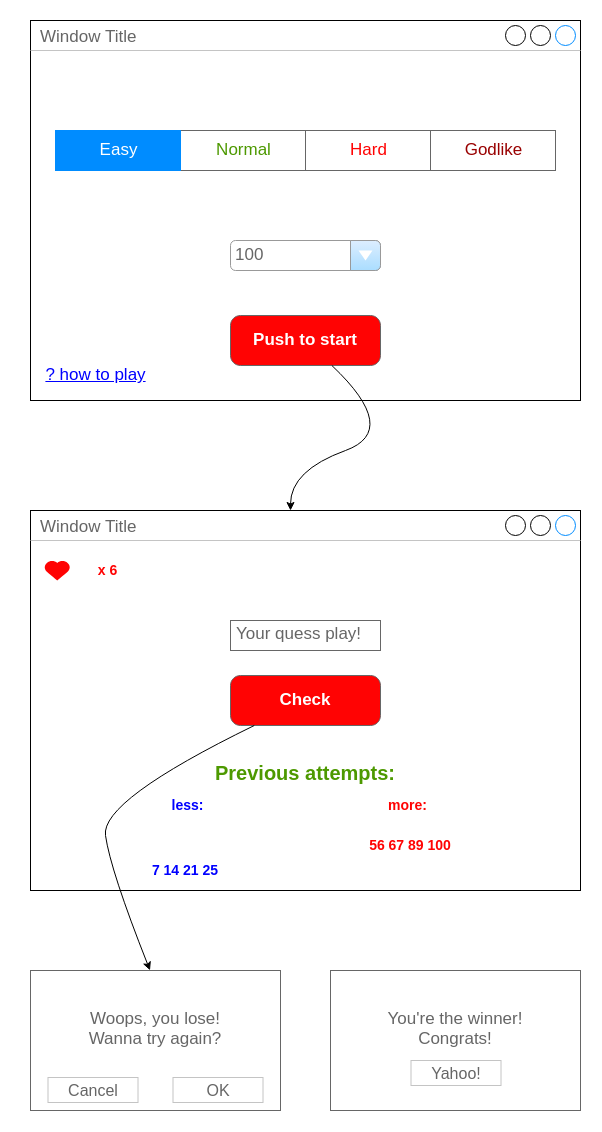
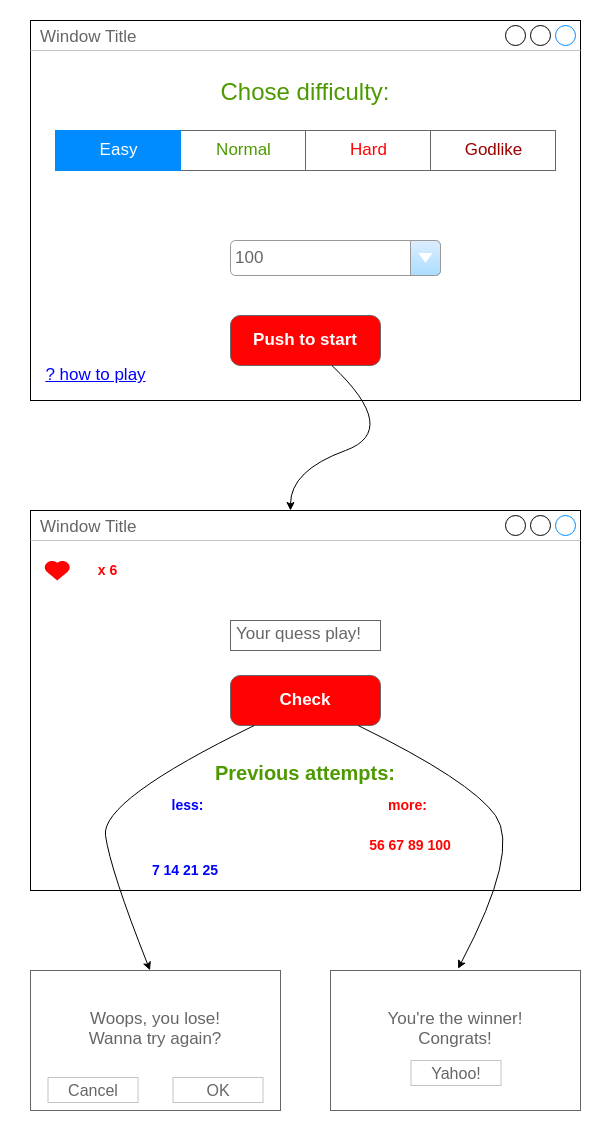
none -> (306, 86)
(306, 256) -> (336, 258)
none -> (493, 812)
